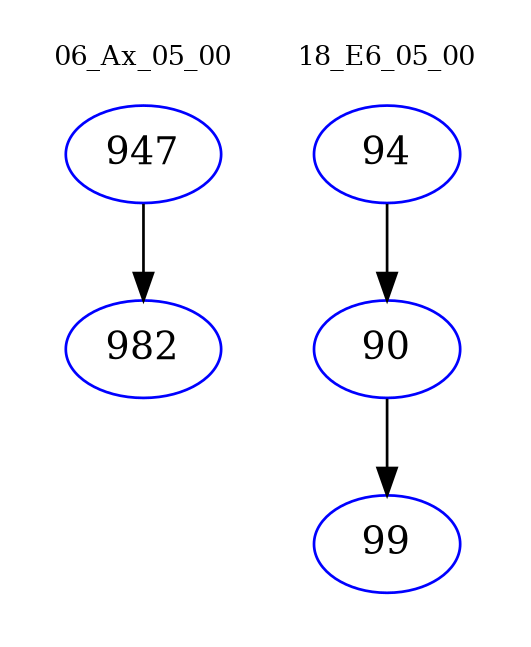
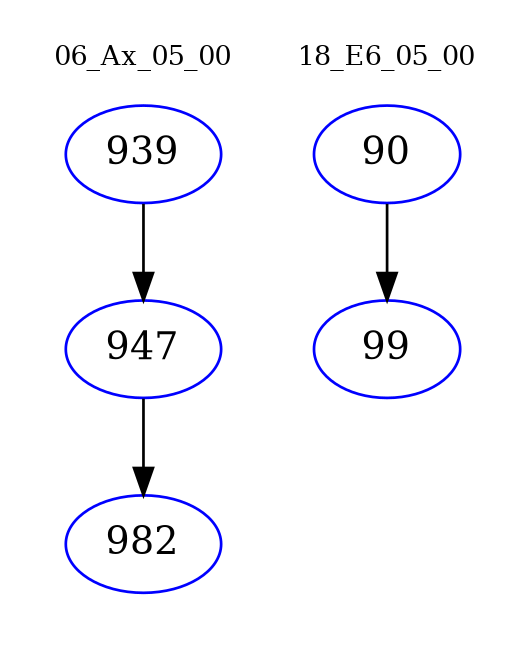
none -> (143, 154)
(387, 154) -> none
